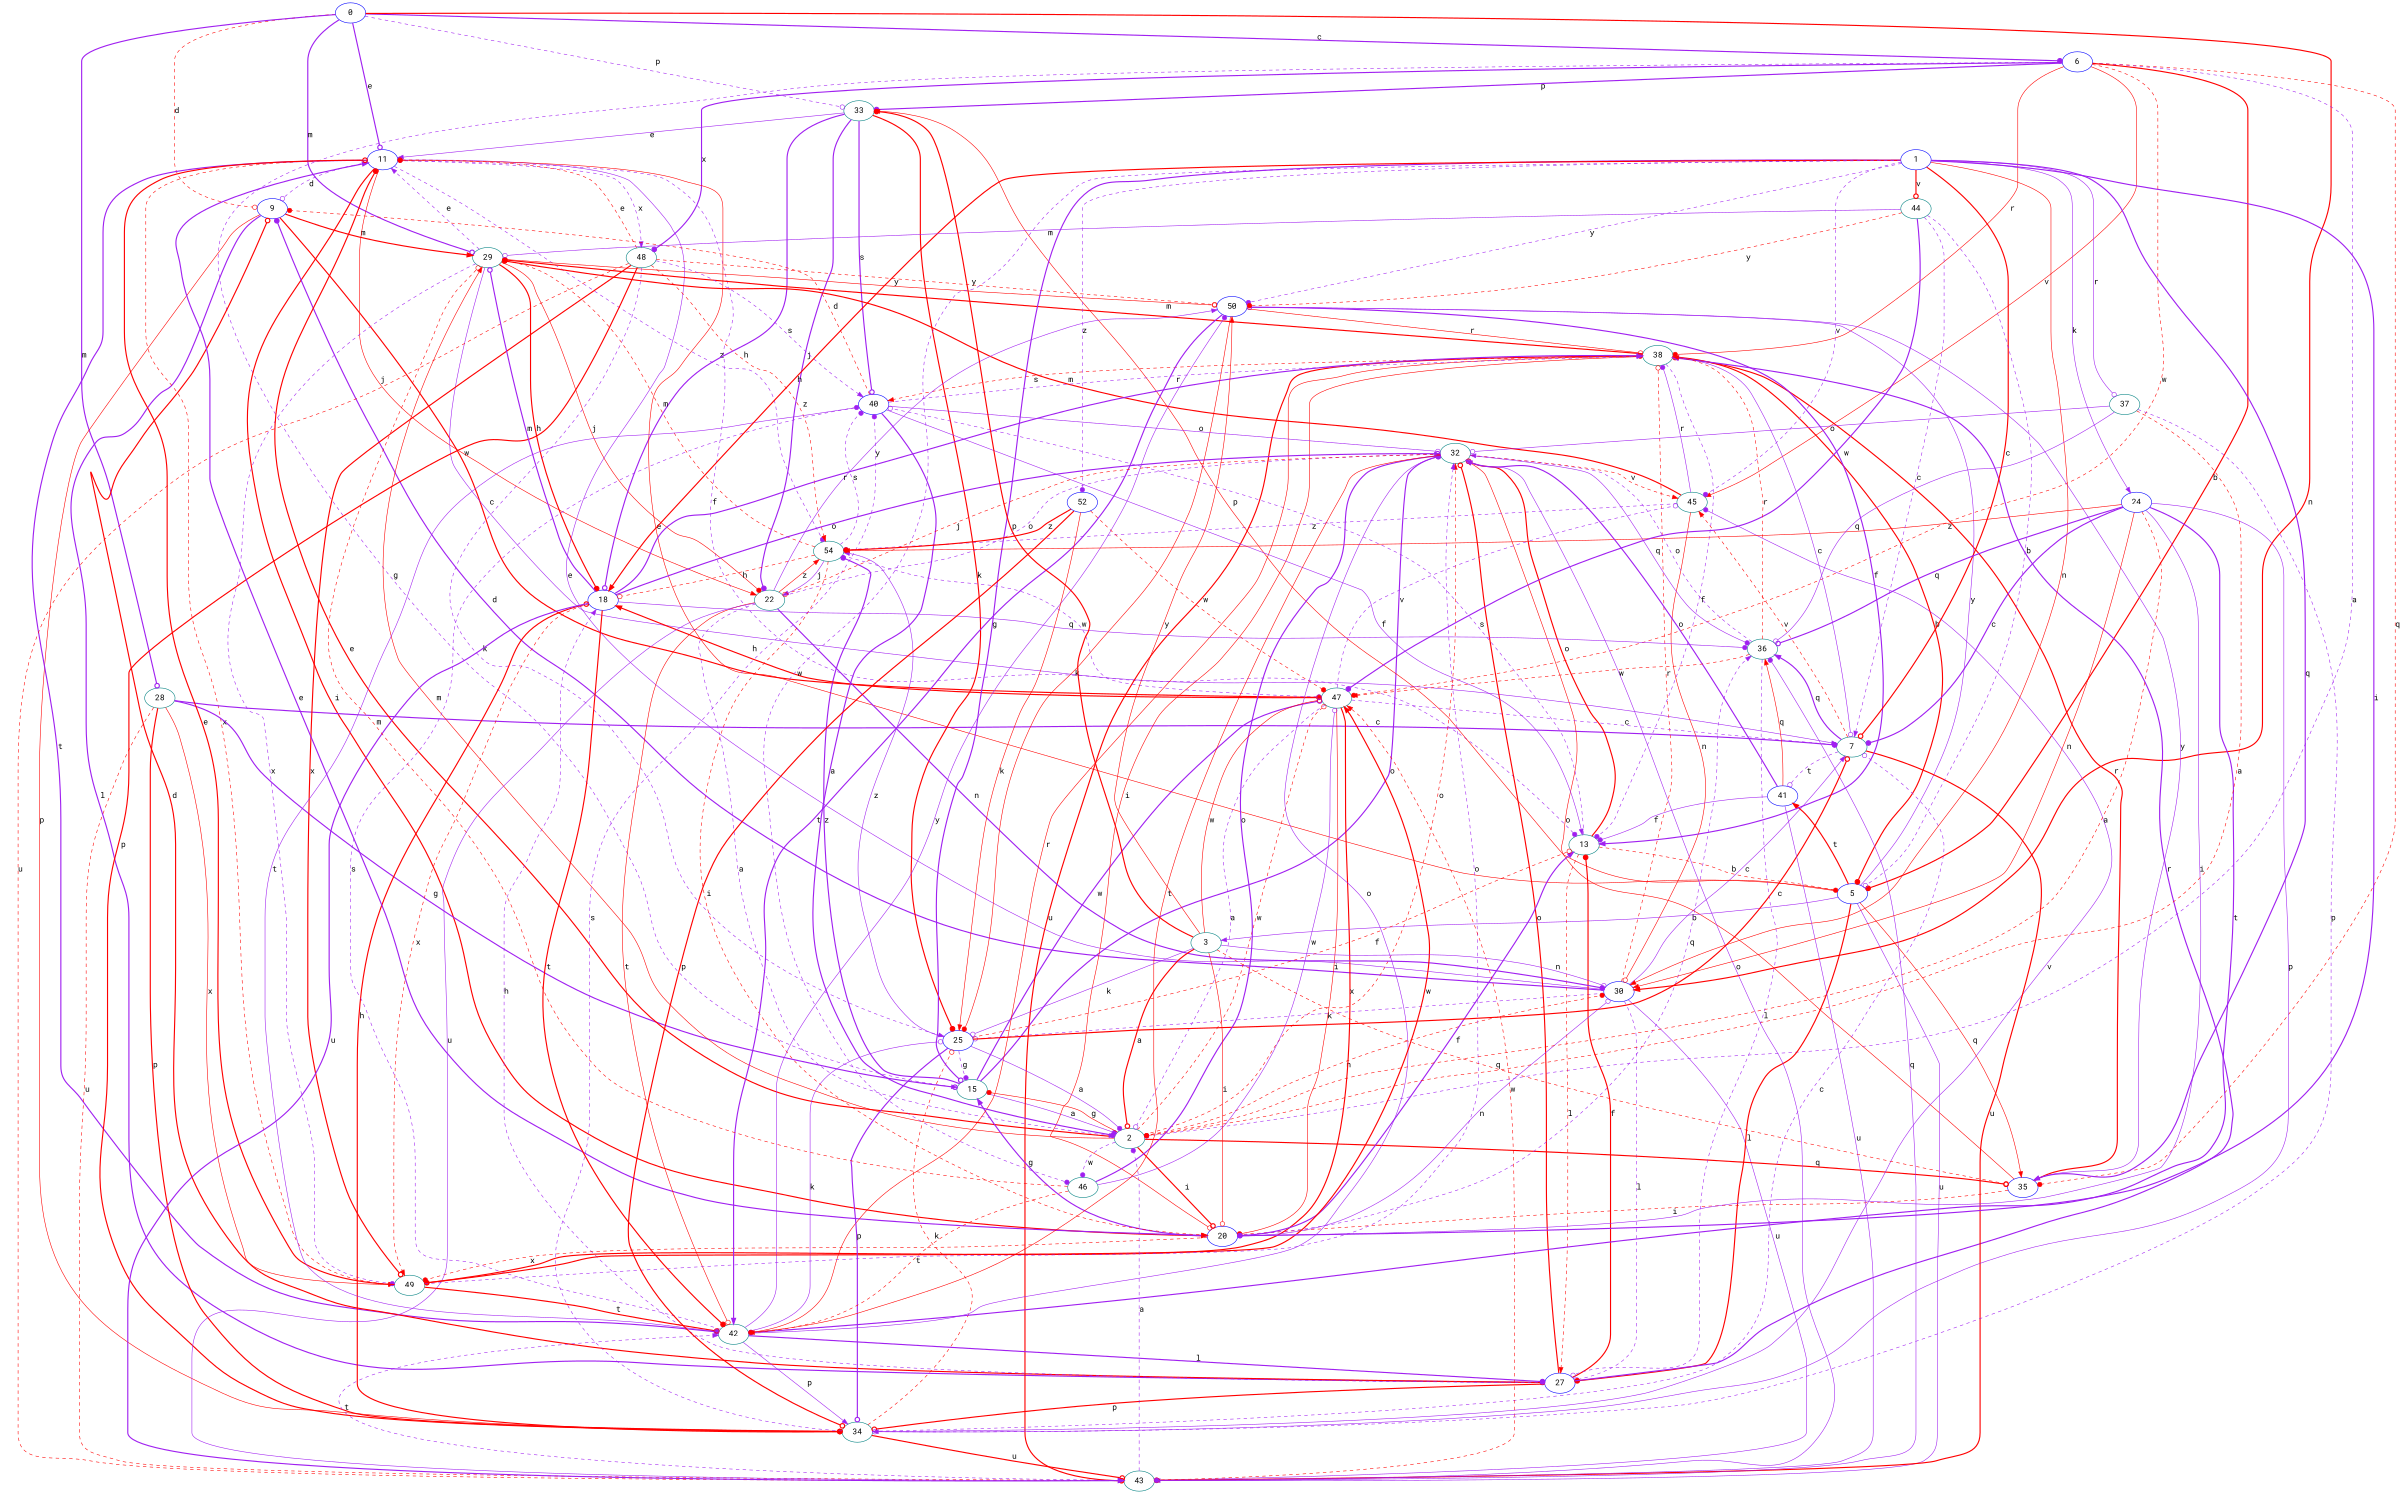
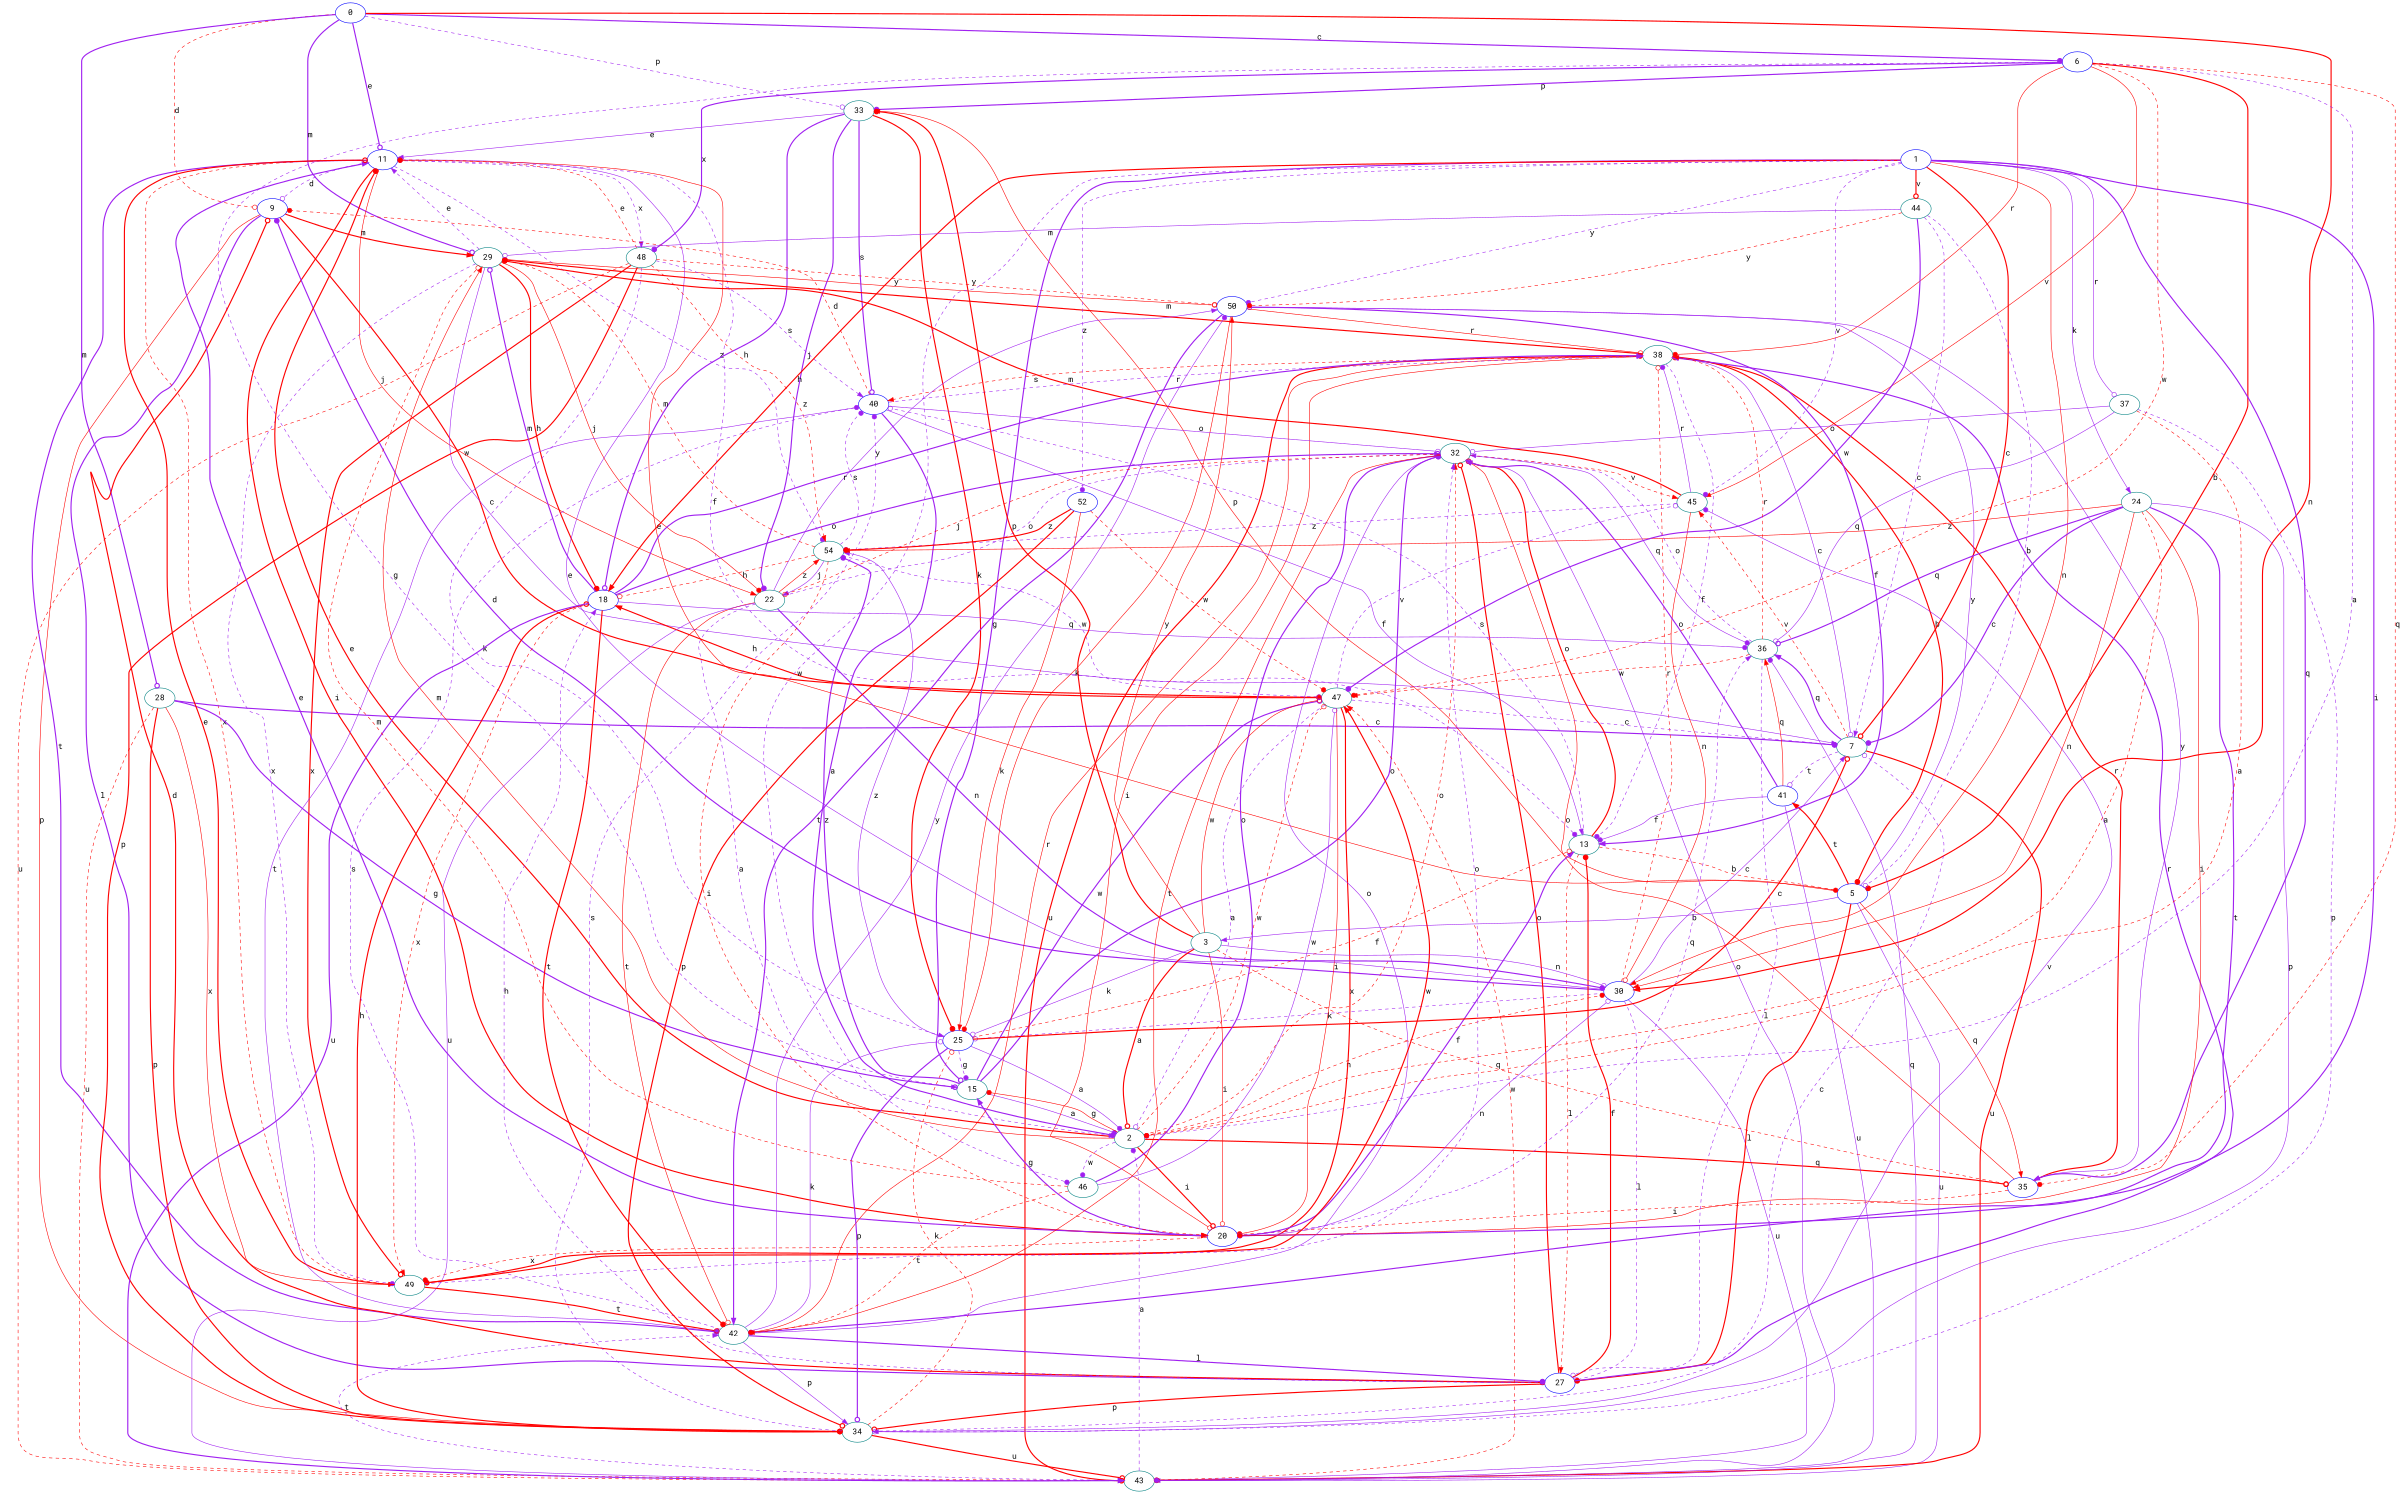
(2136, 502) -> (2136, 502)
(2041, 1198) -> (2041, 1198)
